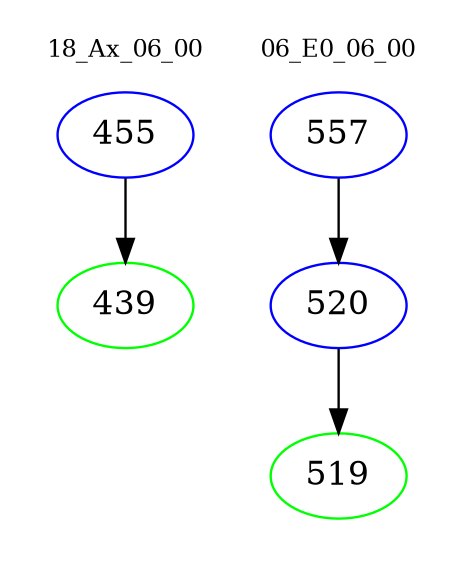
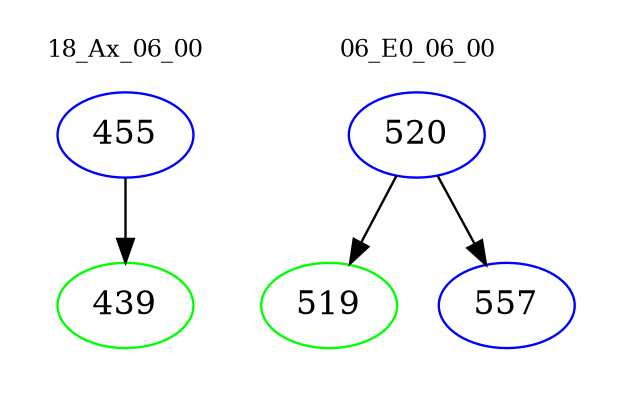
(339, 209) -> (456, 210)
